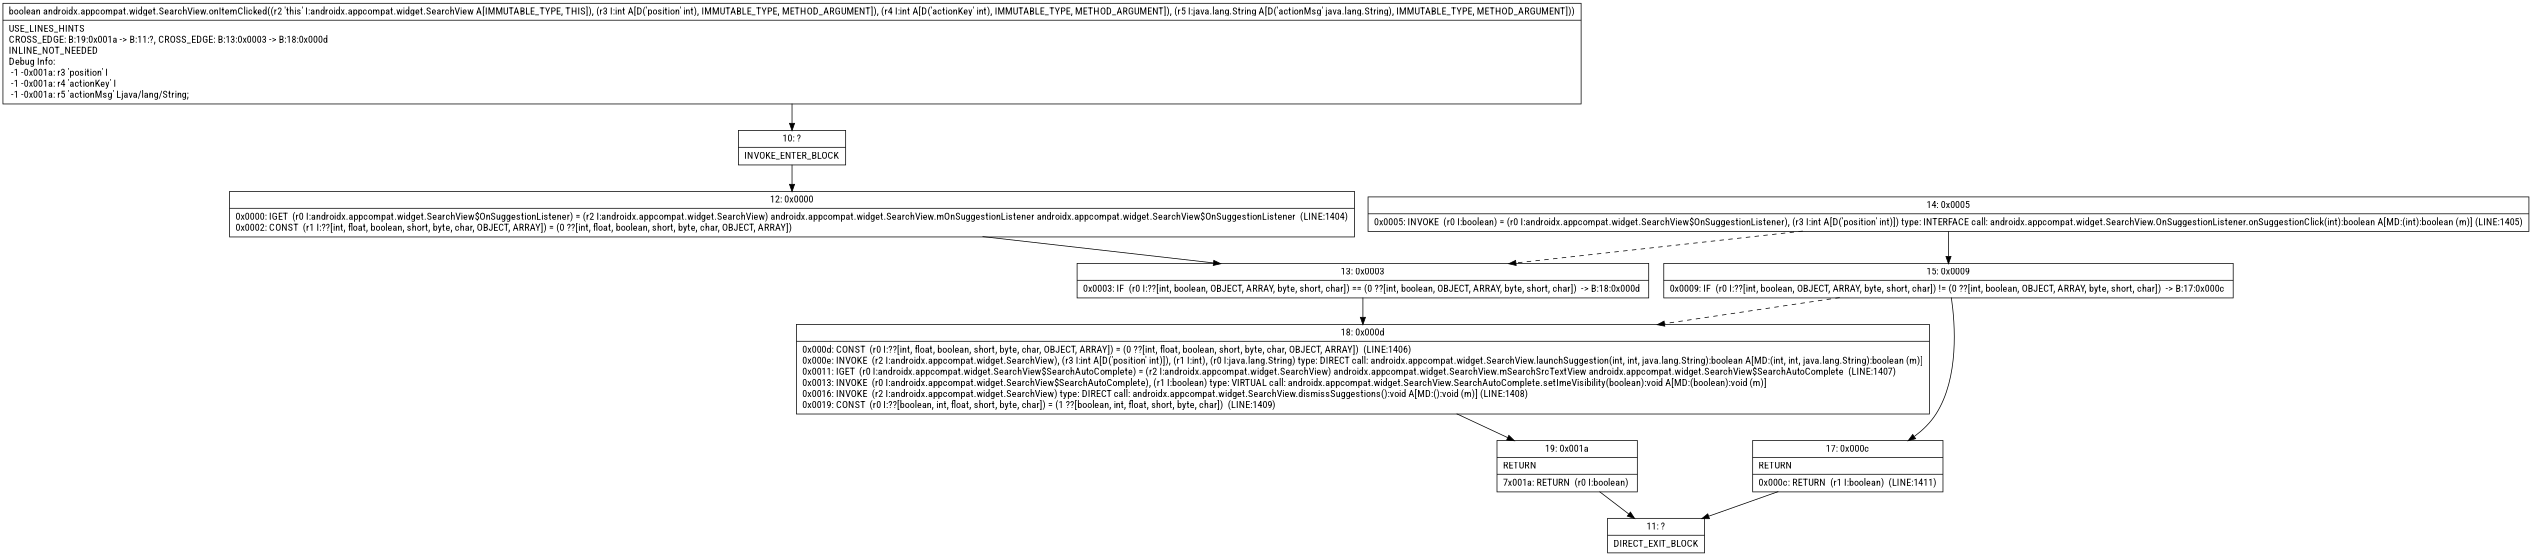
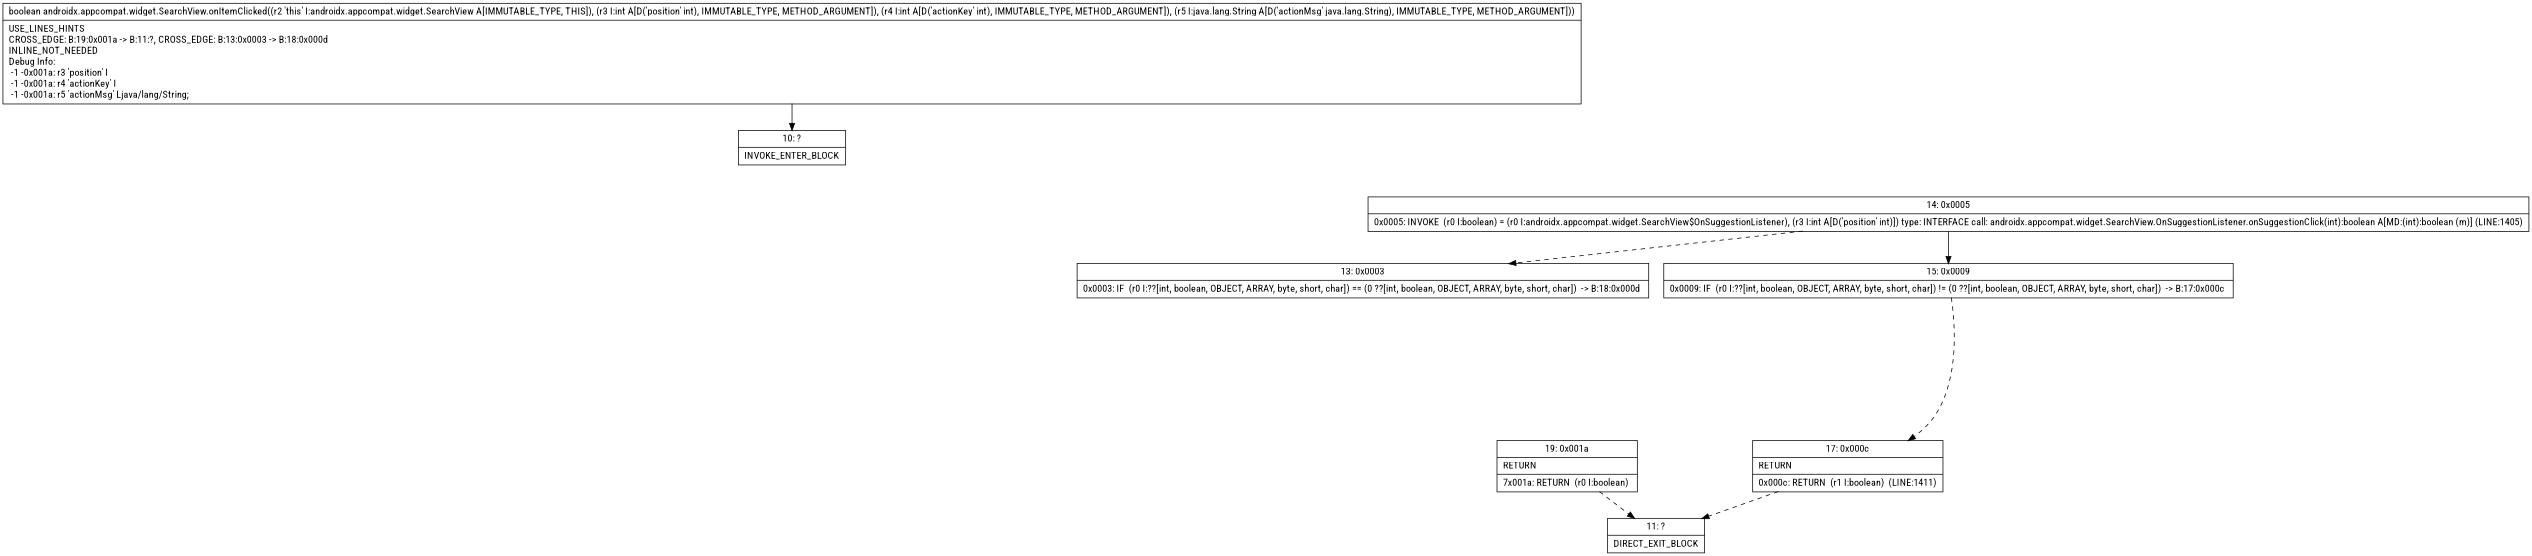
(792, 214) -> none
(1363, 369) -> none
(1951, 373) -> (1951, 373)
(1614, 503) -> (1614, 503)
(1744, 504) -> (1744, 504)
